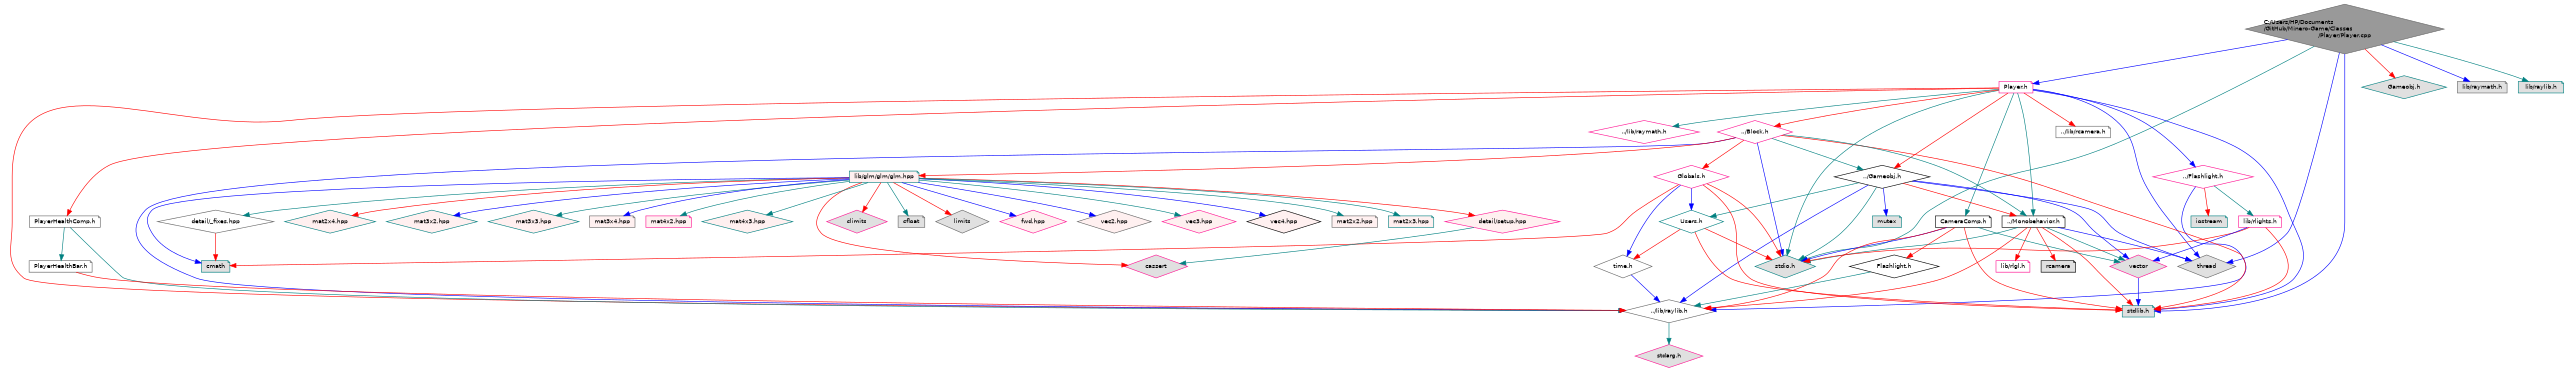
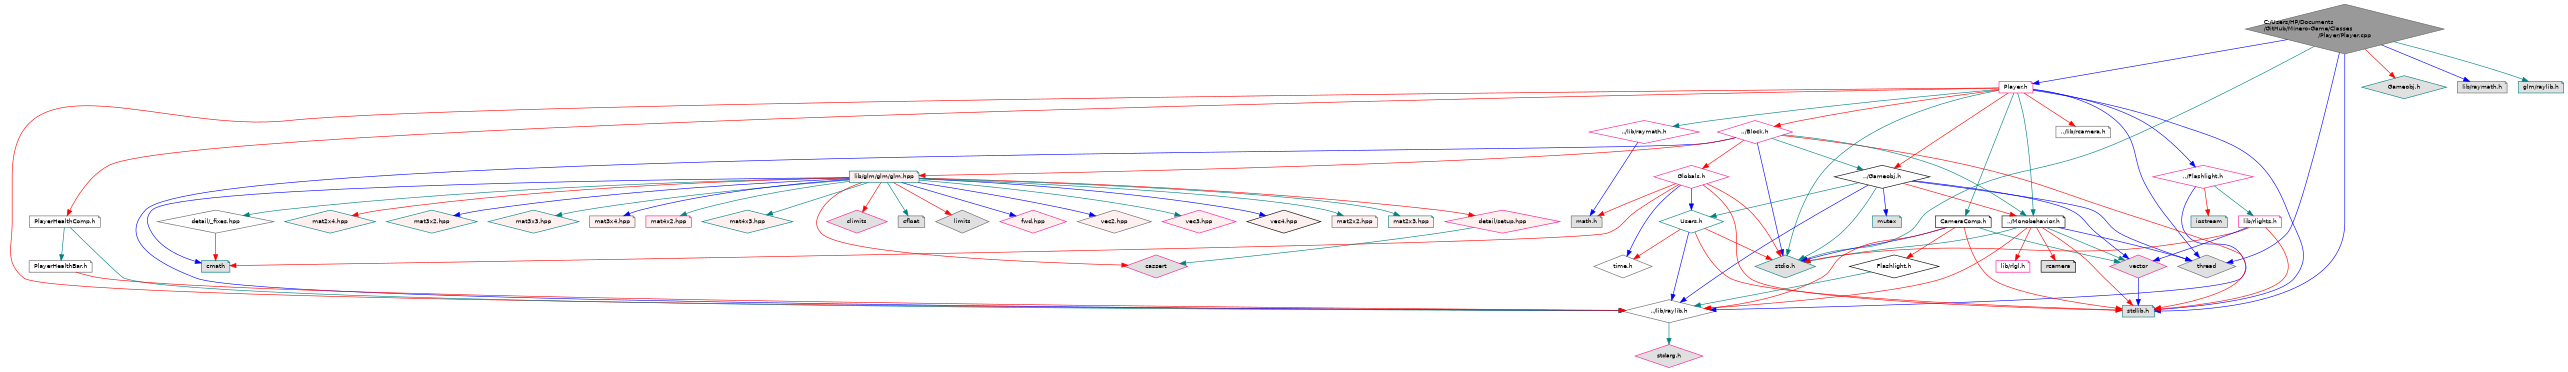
(2541, 87) -> (2541, 87)
none -> (1587, 222)
(1643, 286) -> (1681, 263)
